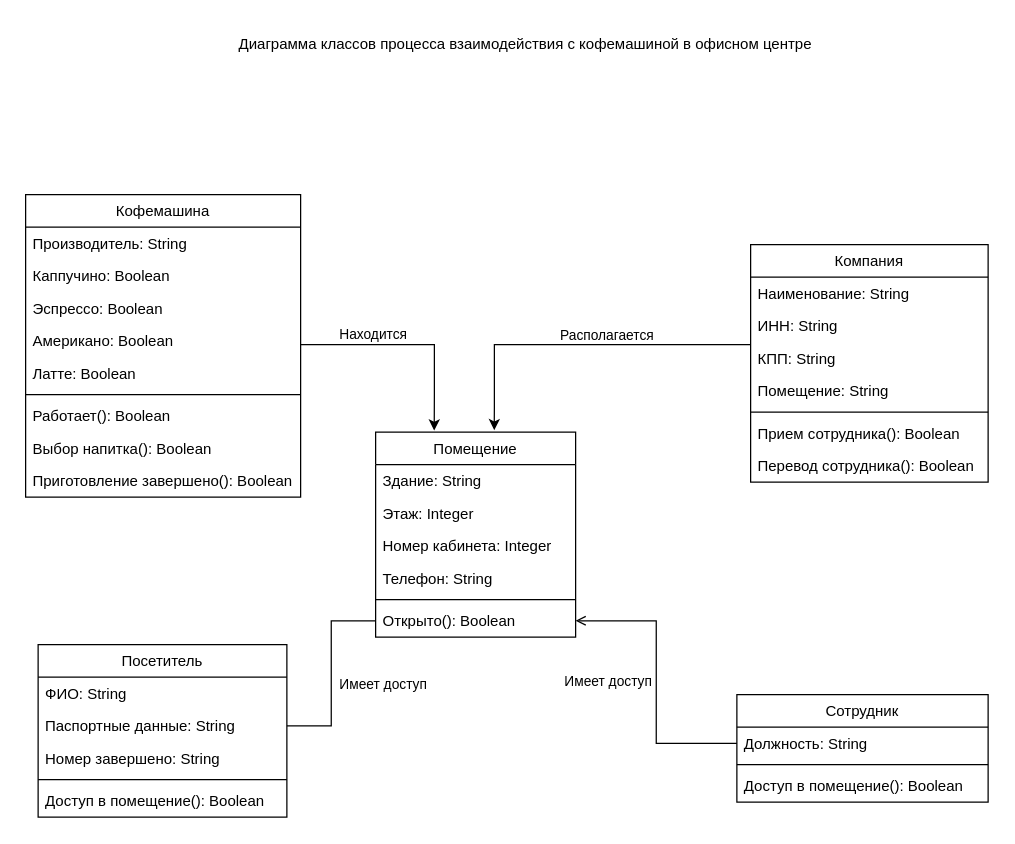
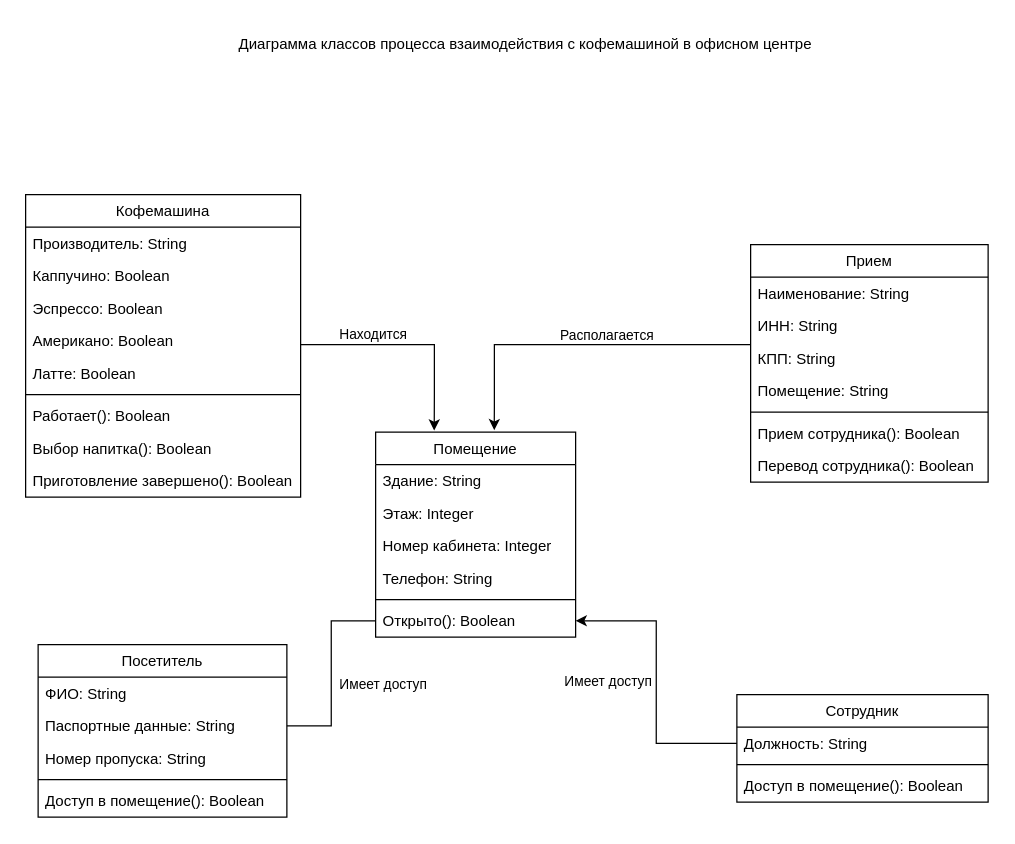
(869, 261) -> (869, 261)
(583, 621) -> (586, 621)
(134, 759) -> (130, 759)
